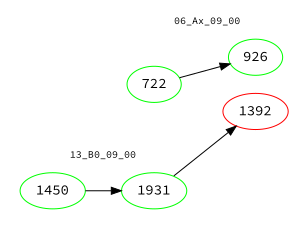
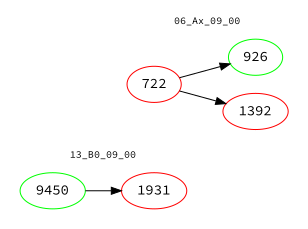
(154, 84) -> (154, 84)
(201, 154) -> (198, 96)
(53, 191) -> (53, 191)
(154, 191) -> (154, 191)
